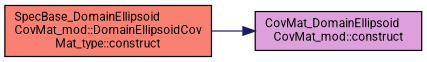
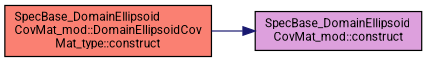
(338, 31) -> (338, 31)
